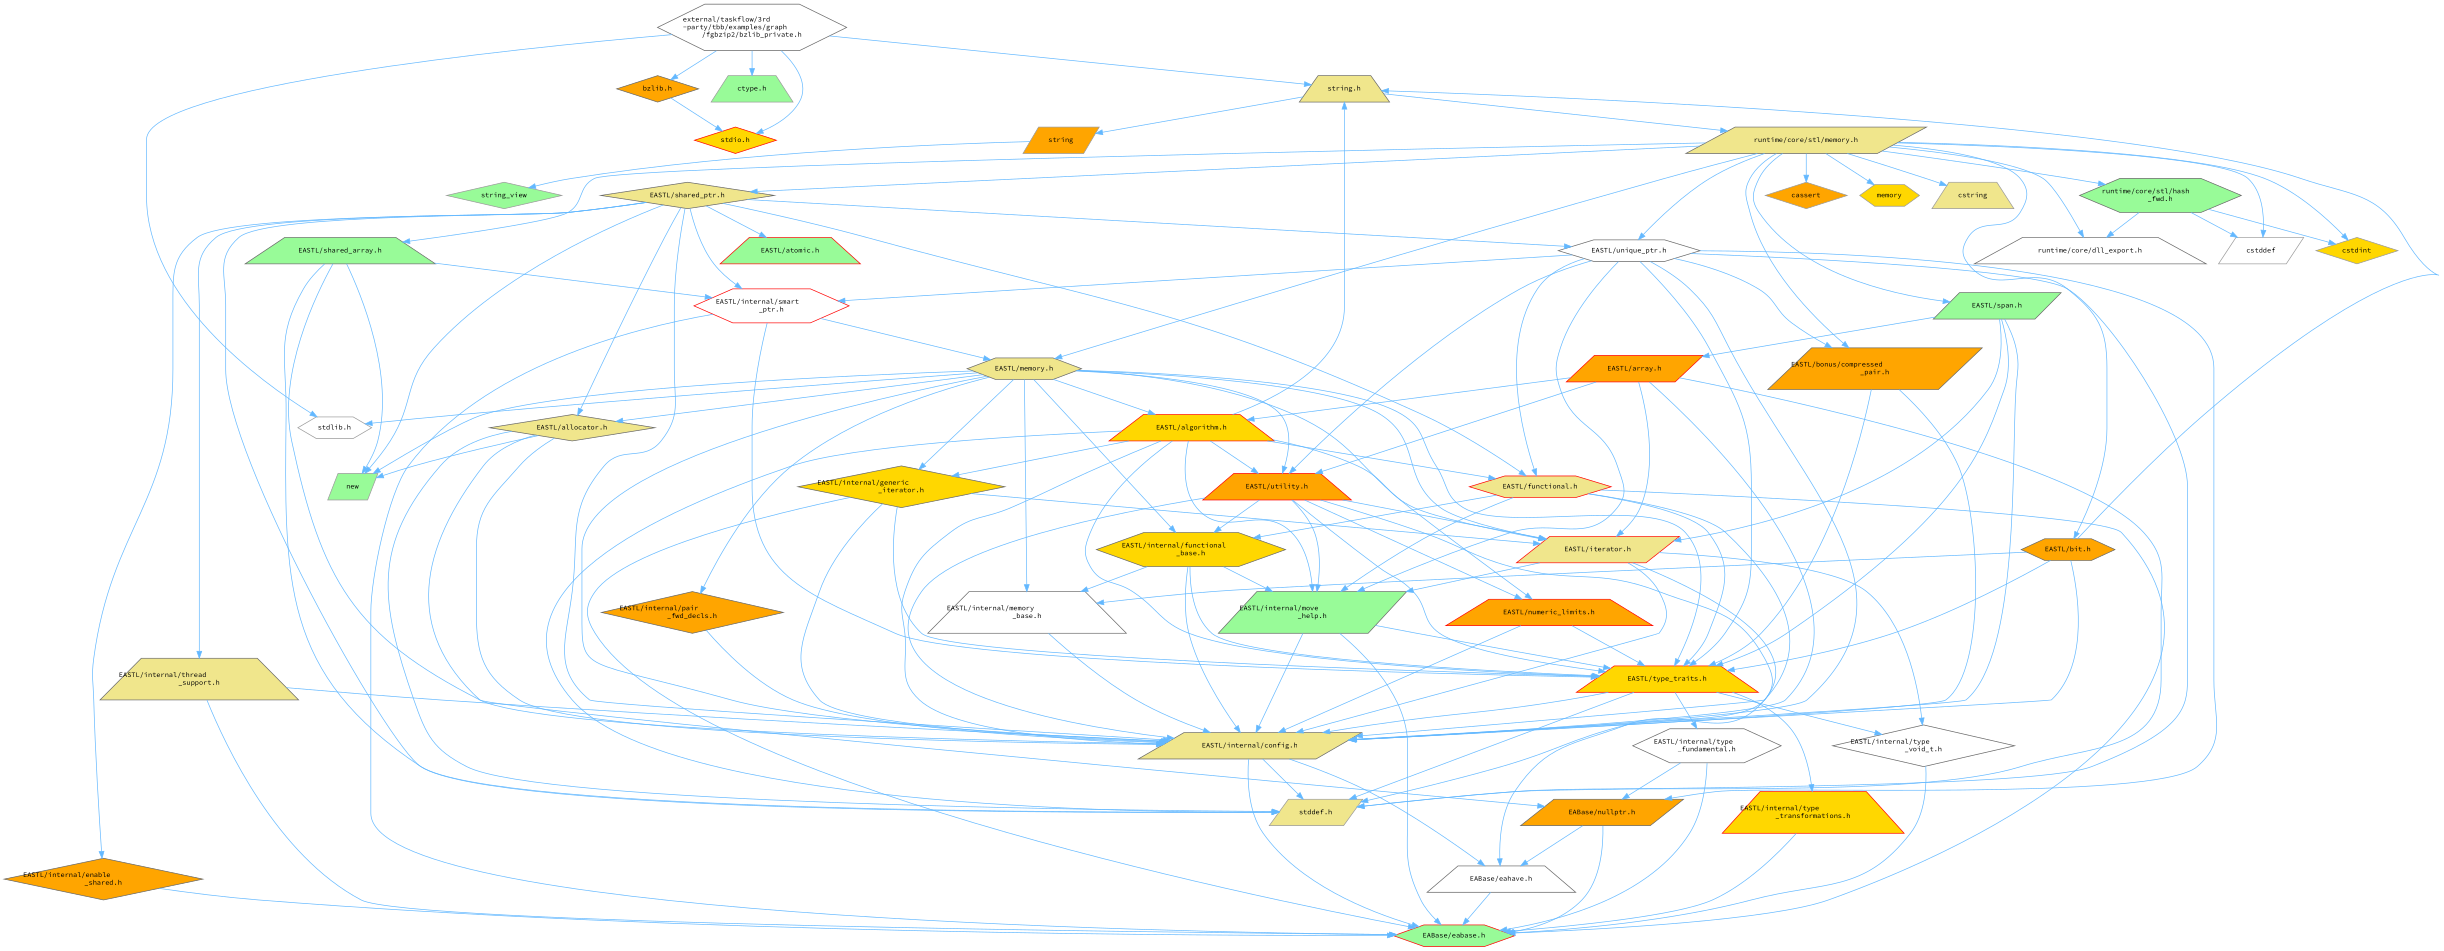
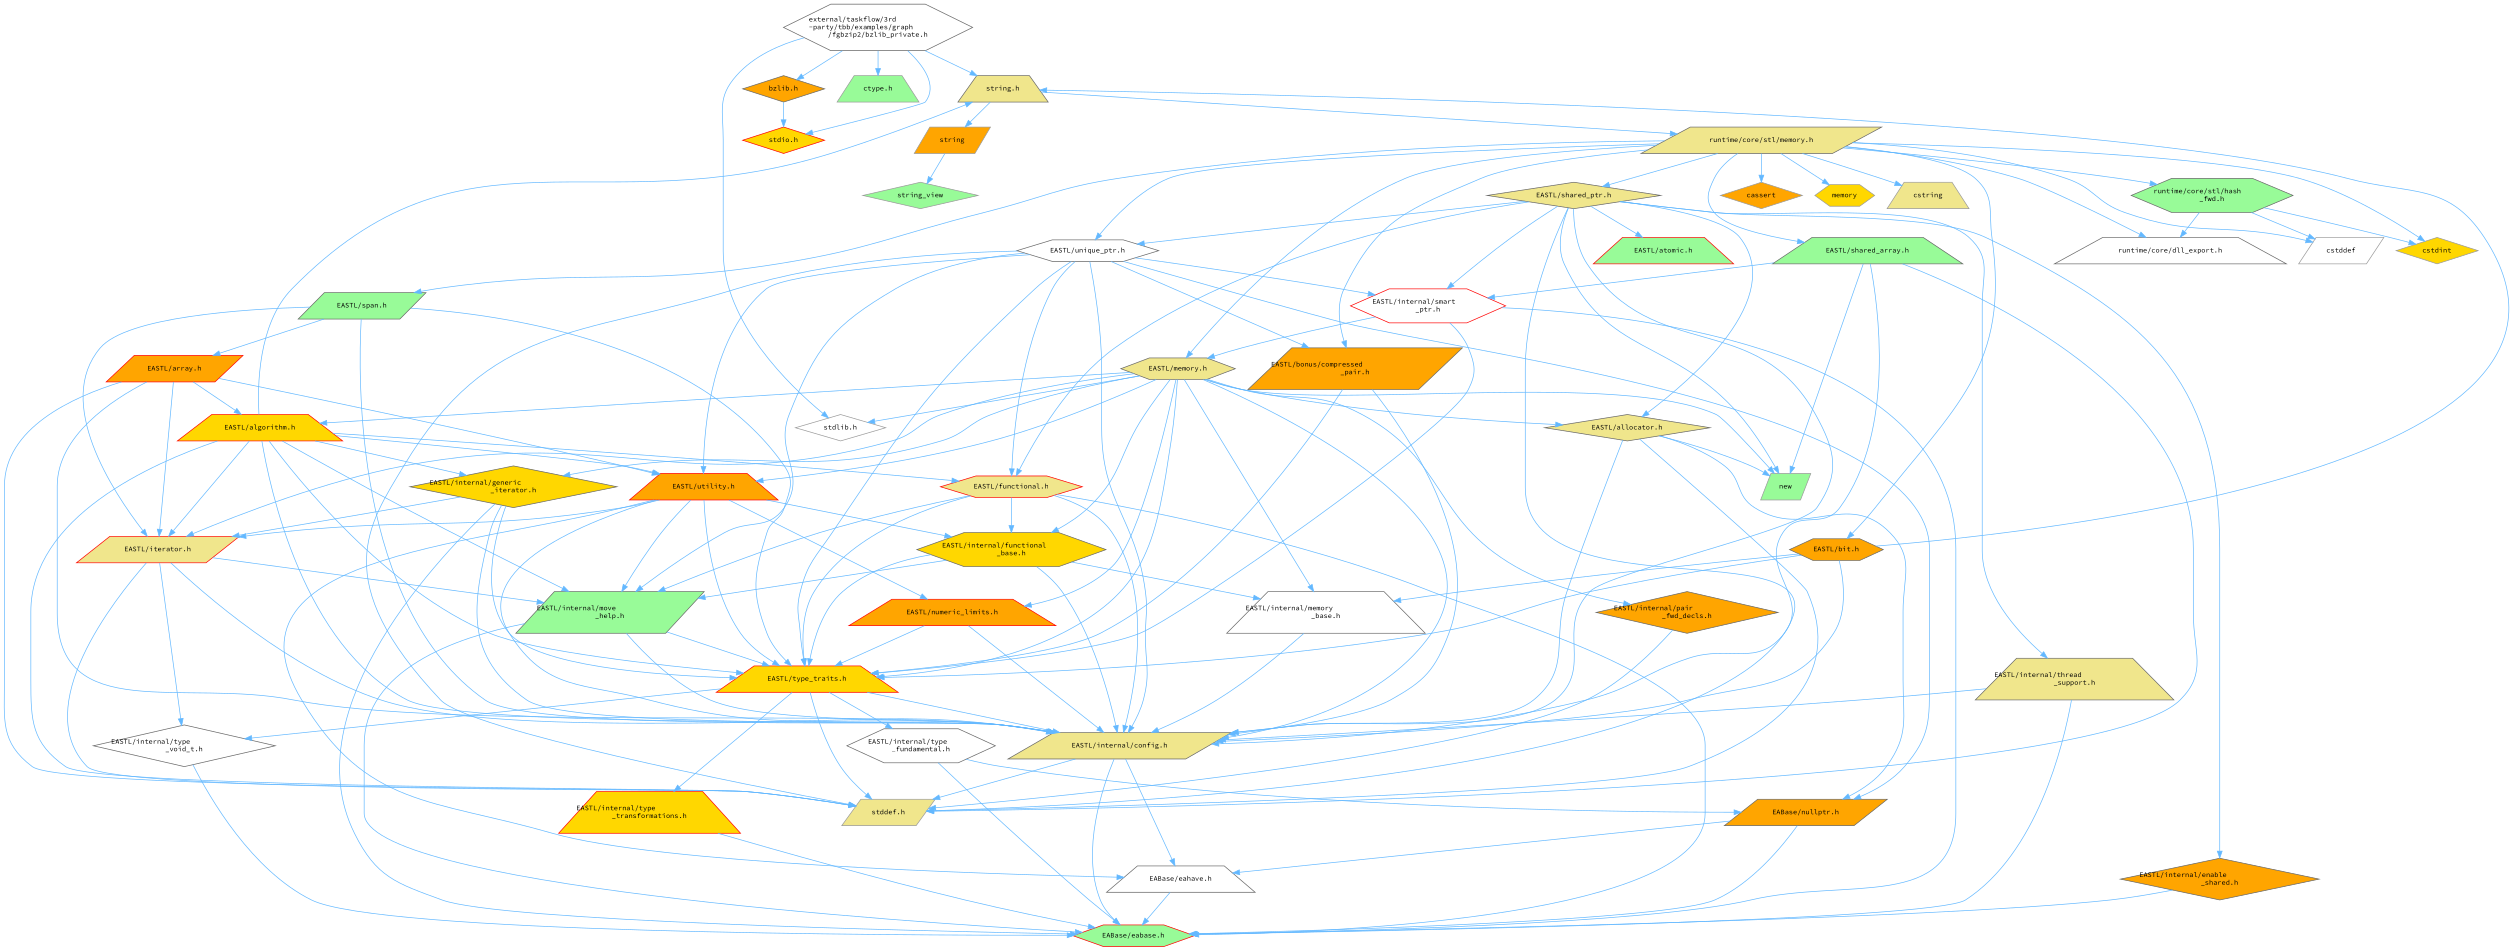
(335, 428) -> (841, 428)
(824, 710) -> (1319, 763)
